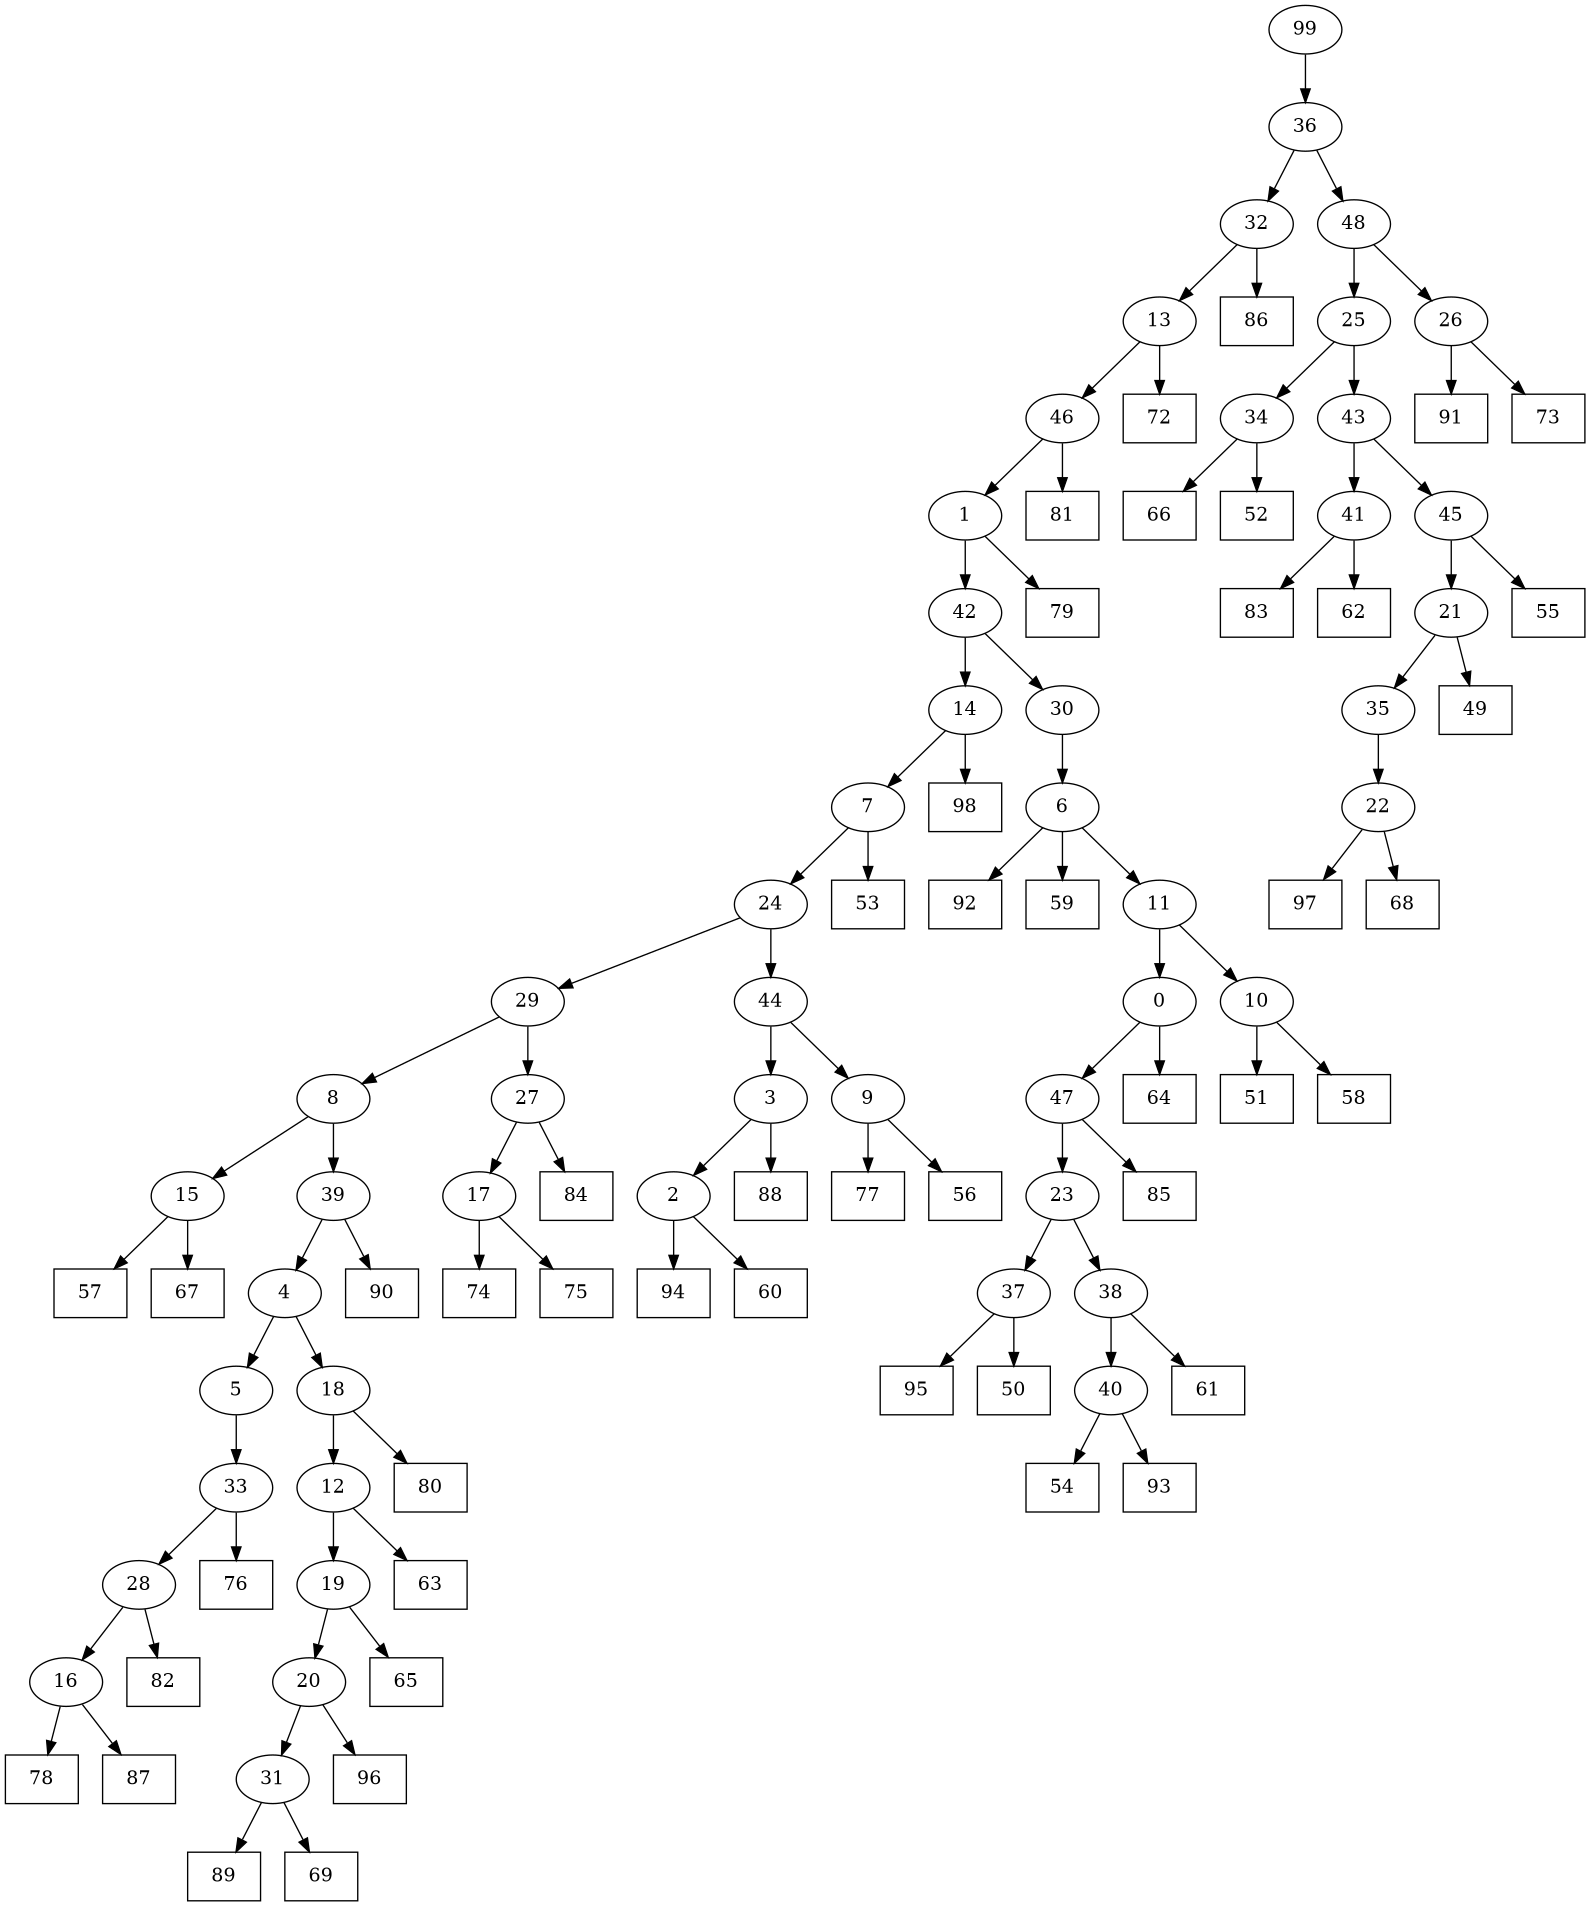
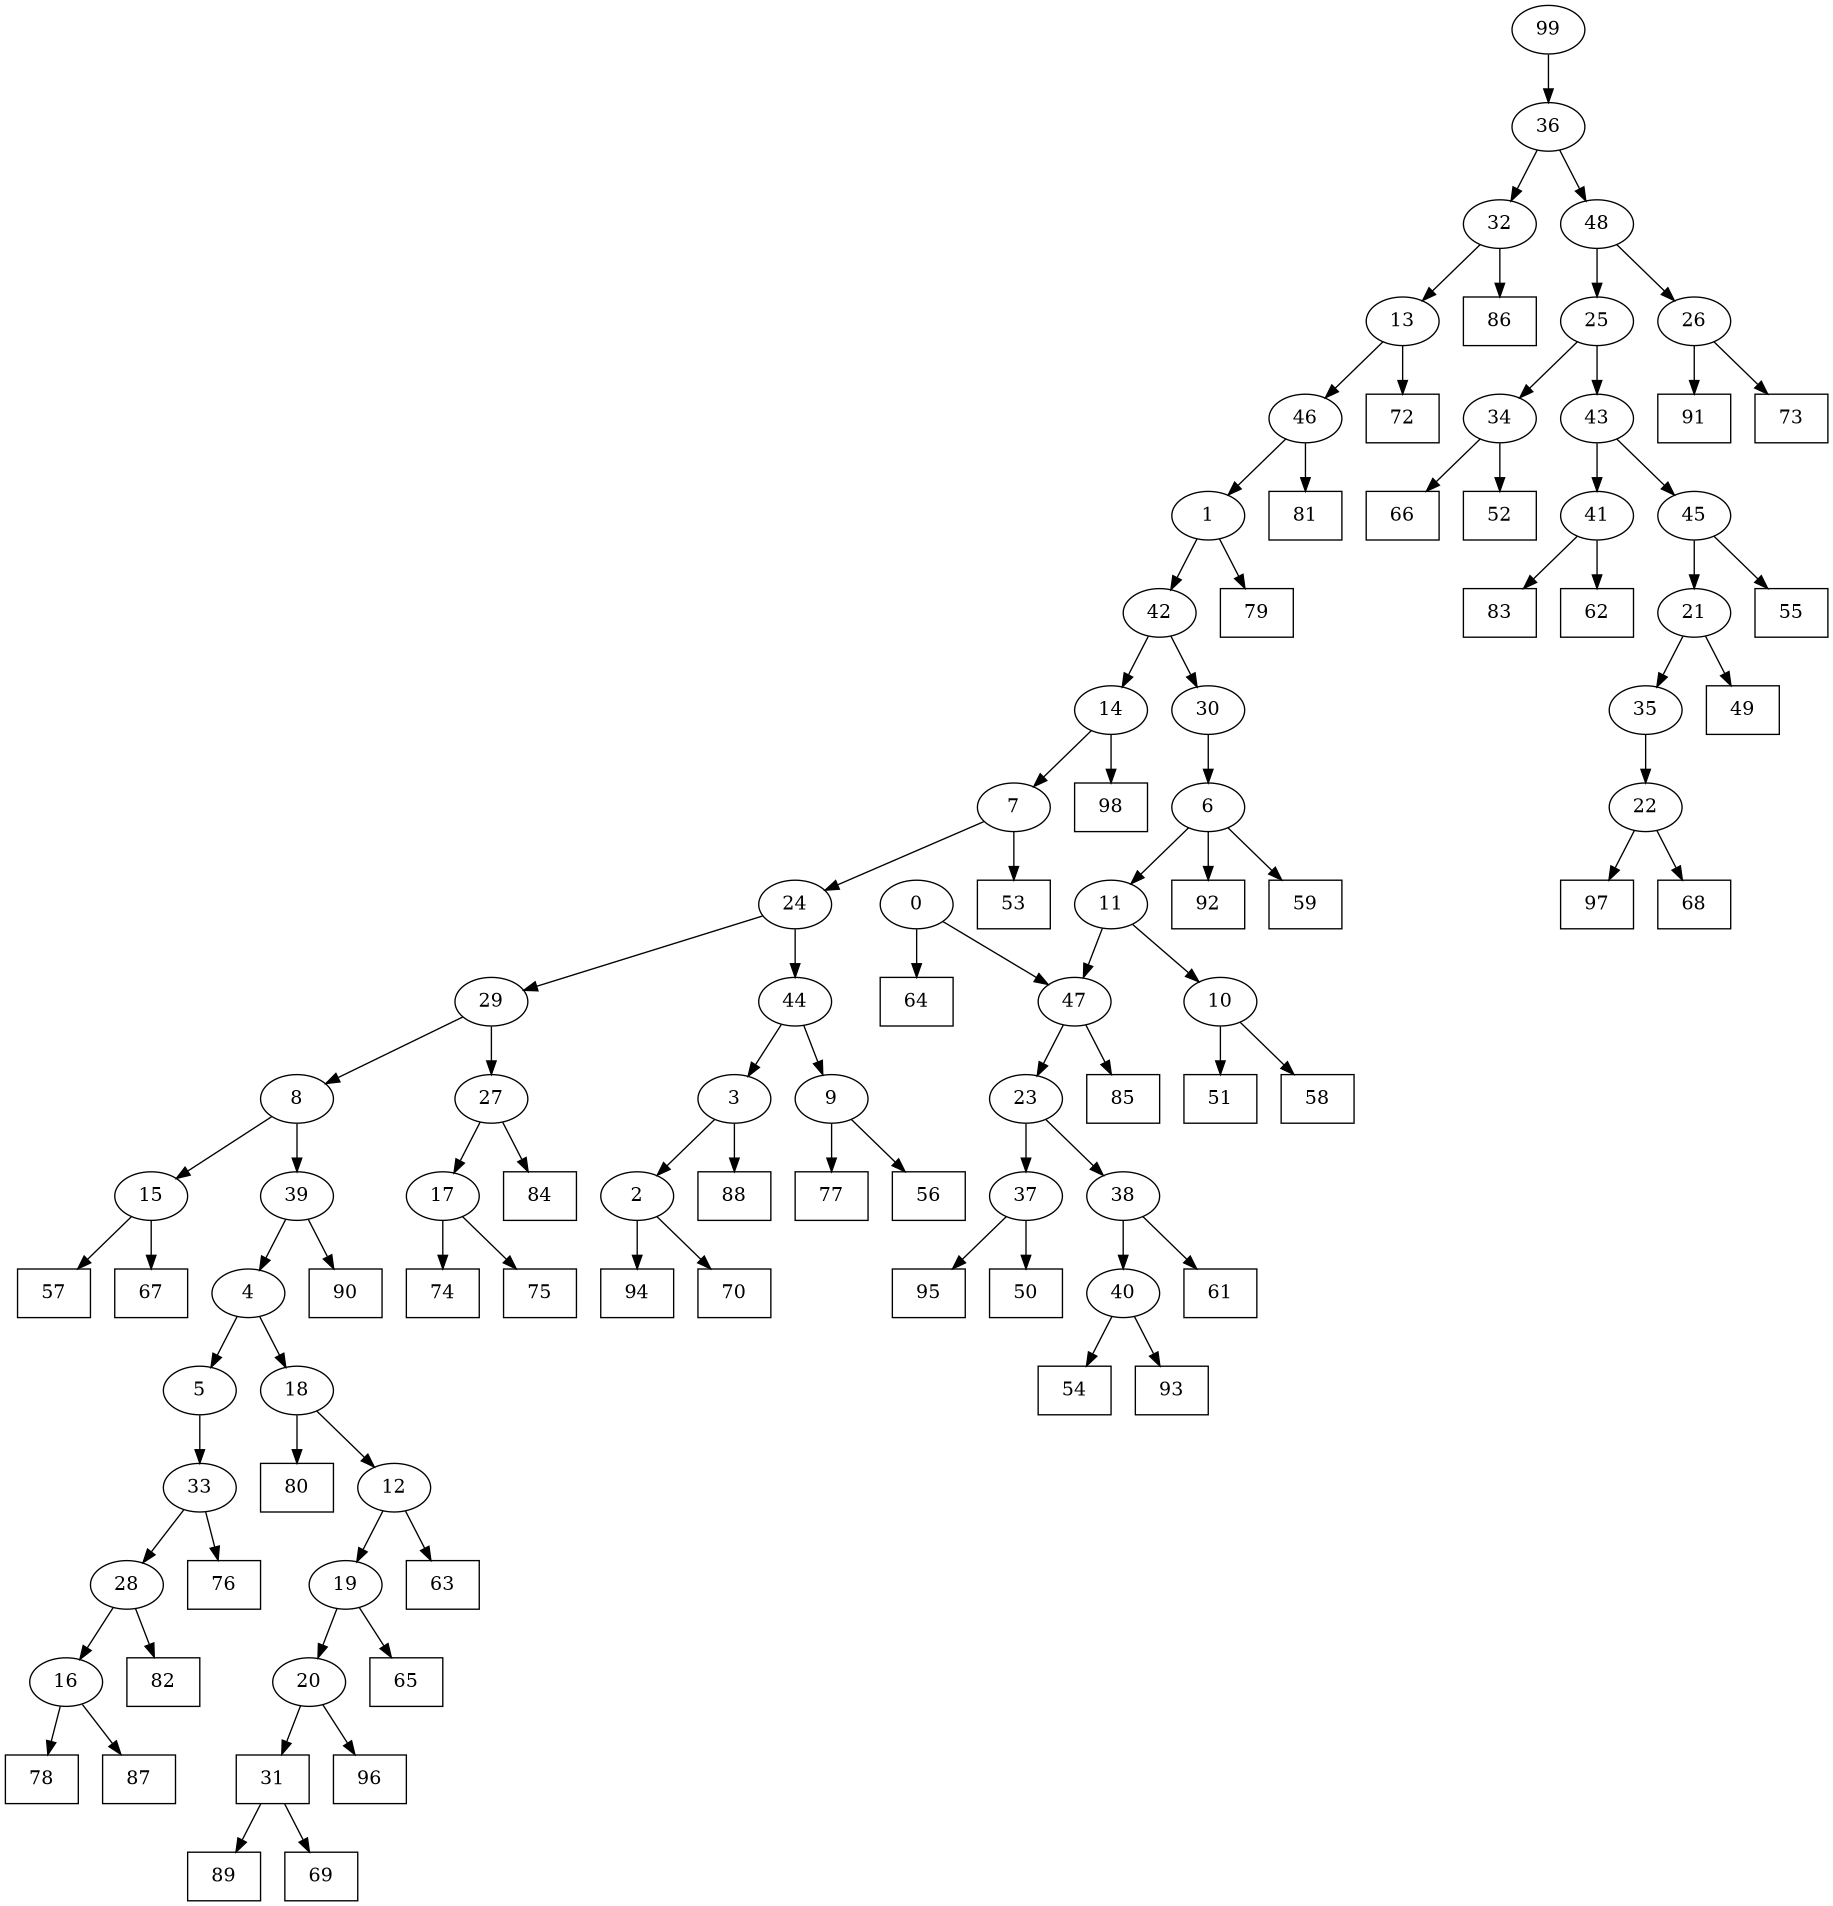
(1160, 946) -> (1095, 947)
(771, 1293) -> (734, 1293)
(273, 1779) -> (273, 1779)
